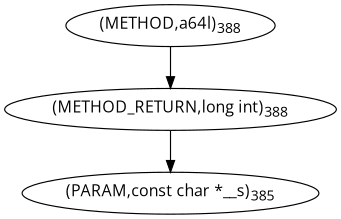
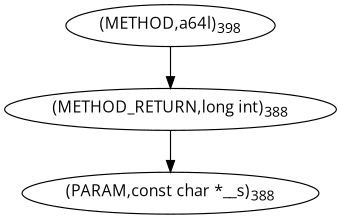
(229, 24) -> (229, 24)
(263, 191) -> (263, 191)
